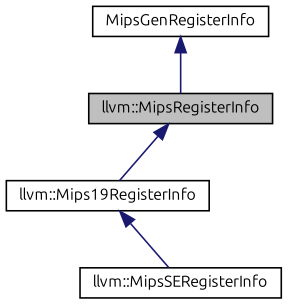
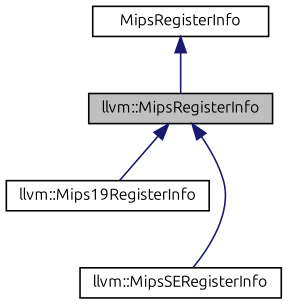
(181, 21) -> (181, 21)
(150, 246) -> (225, 203)
